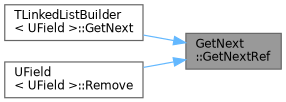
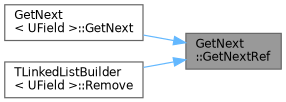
(74, 23) -> (74, 23)
(74, 80) -> (74, 80)
